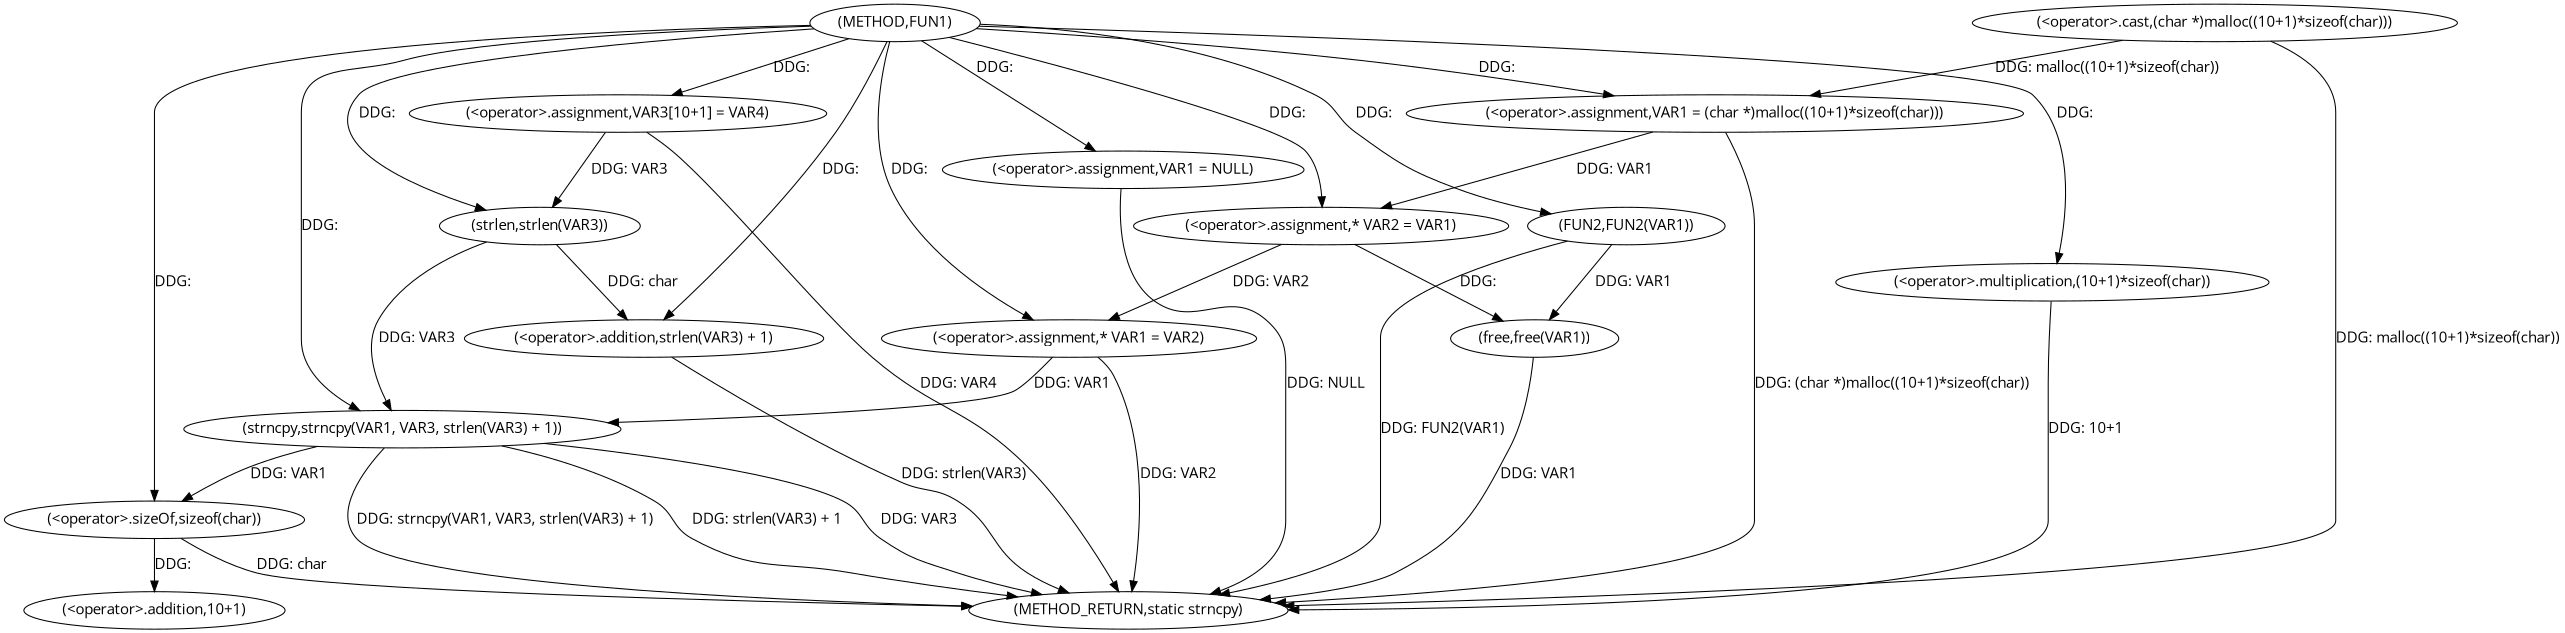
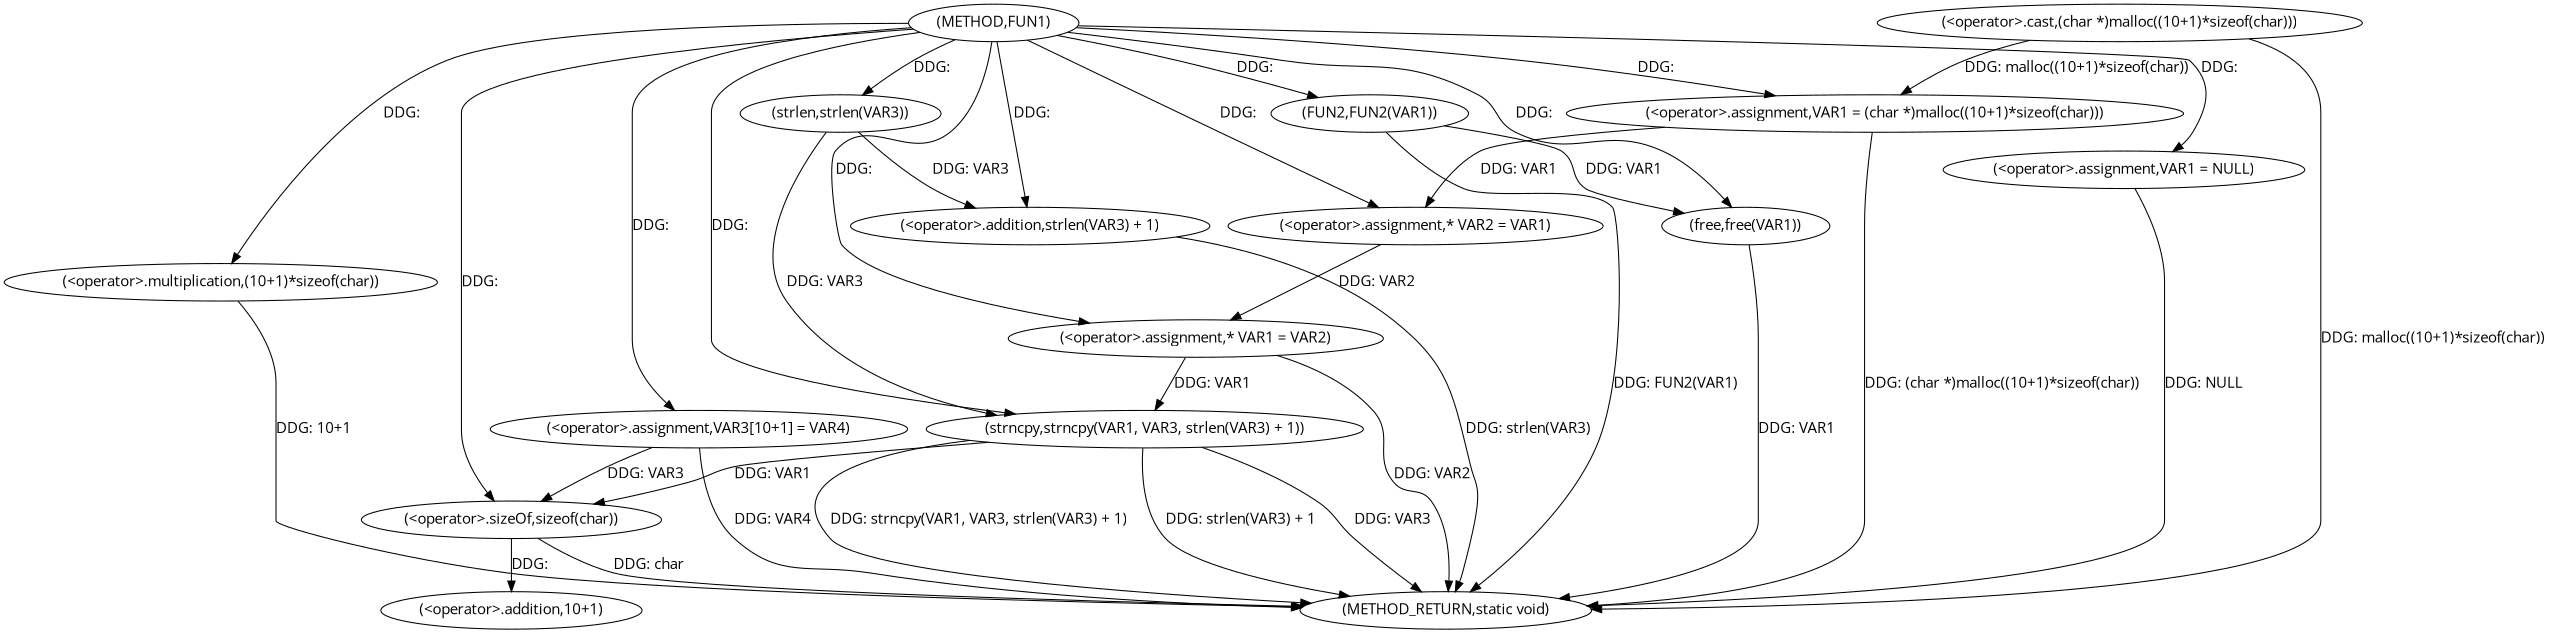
(582, 166) -> (600, 470)
(1424, 280) -> (1416, 72)
(643, 282) -> (971, 170)
(1128, 610) -> (1446, 610)
